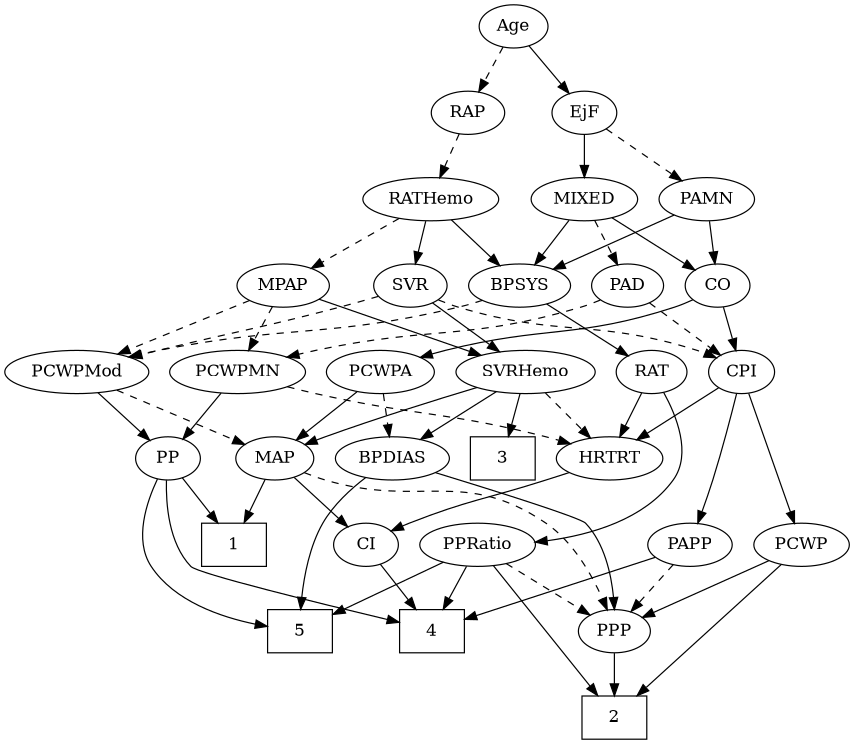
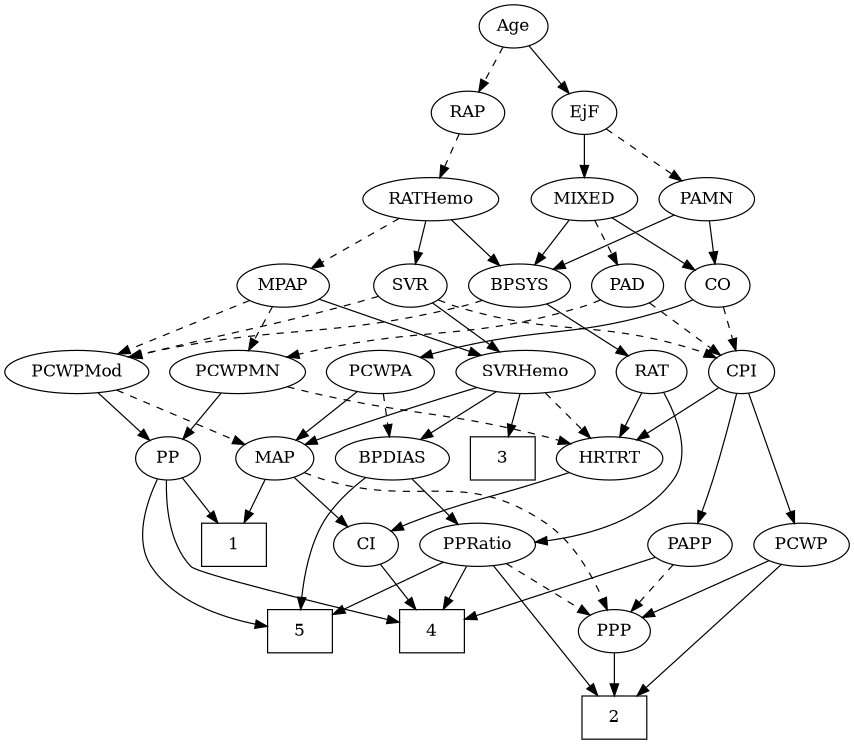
(728, 323) -> (728, 323)
(550, 509) -> (432, 499)
